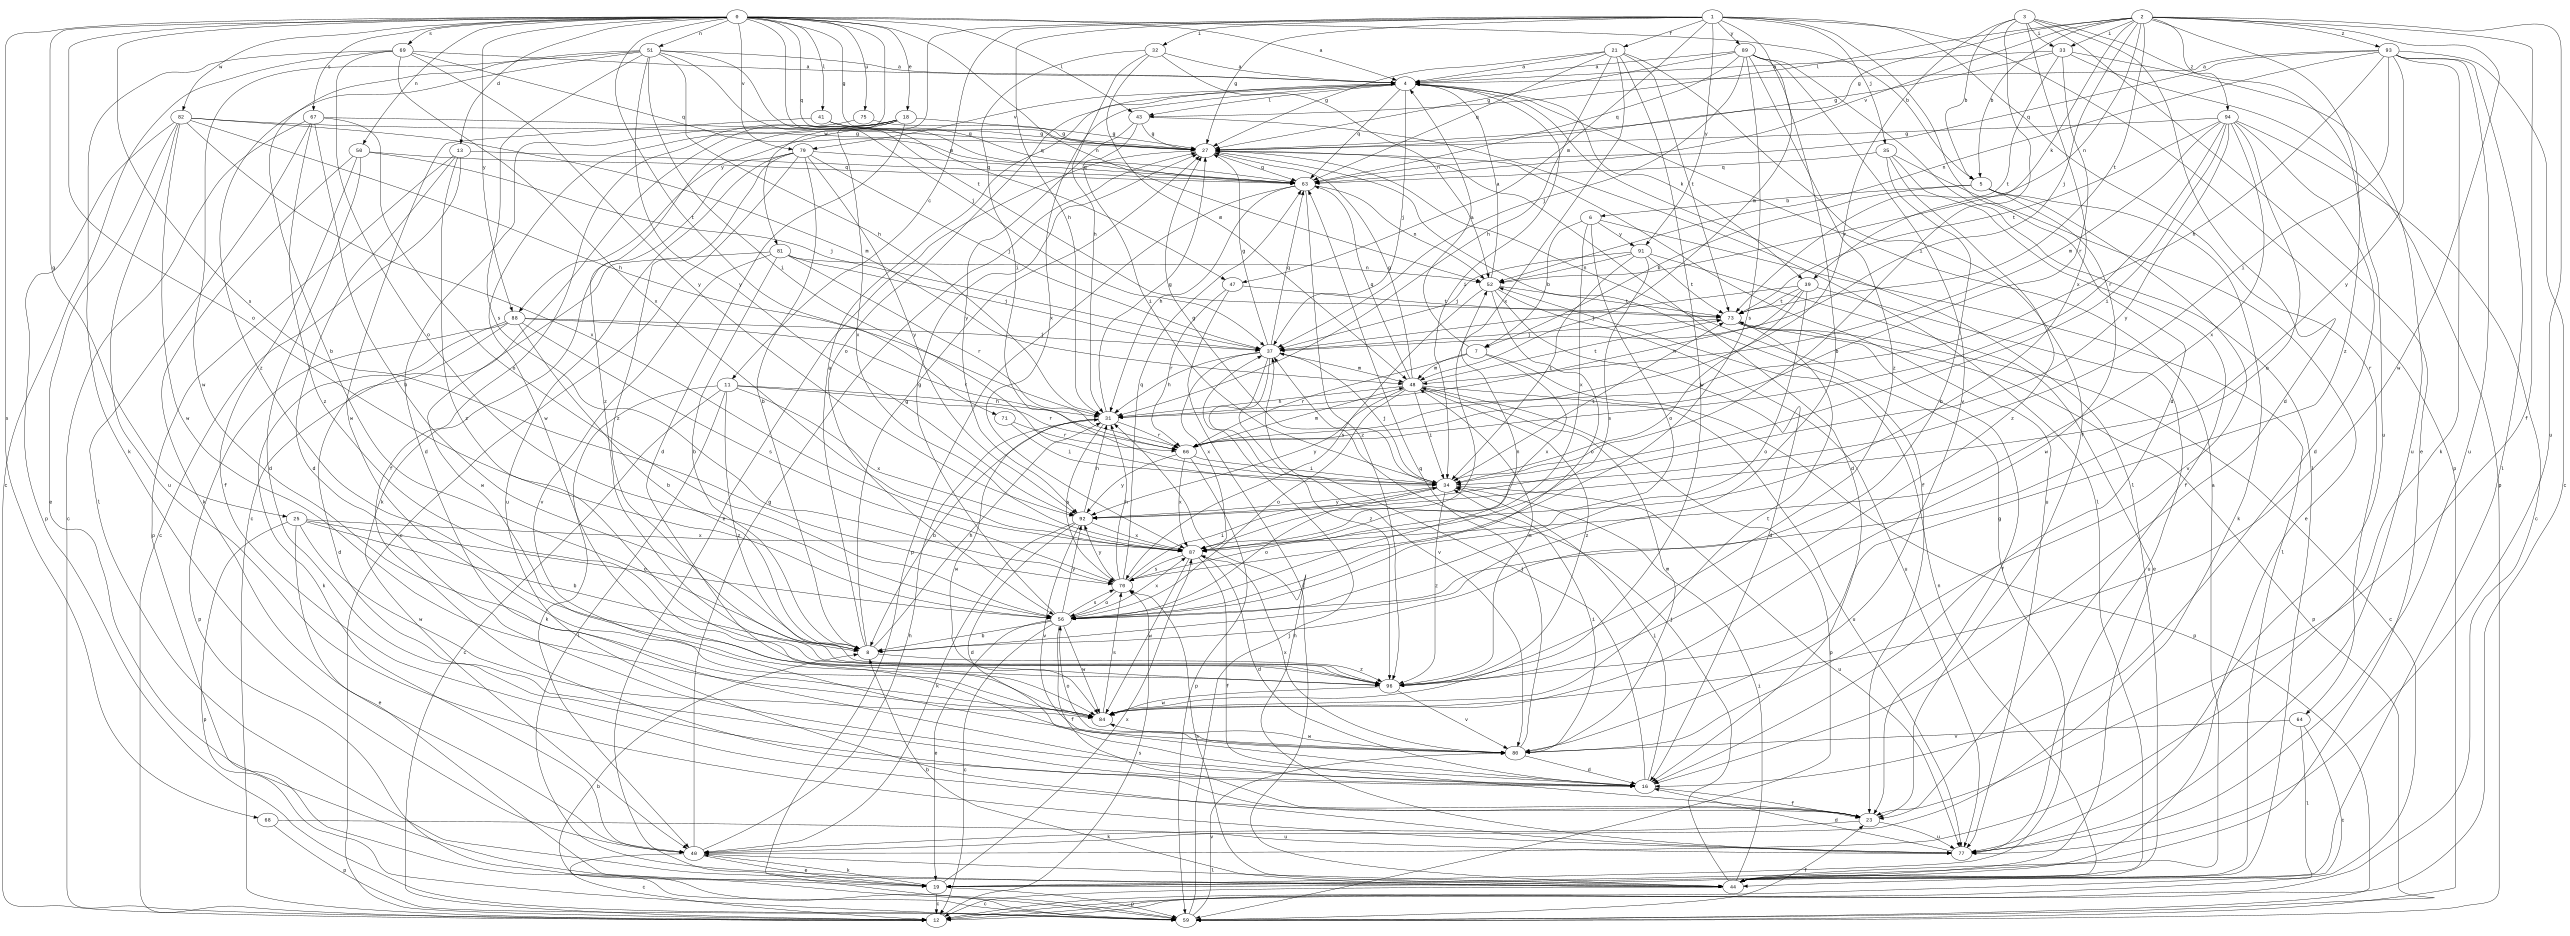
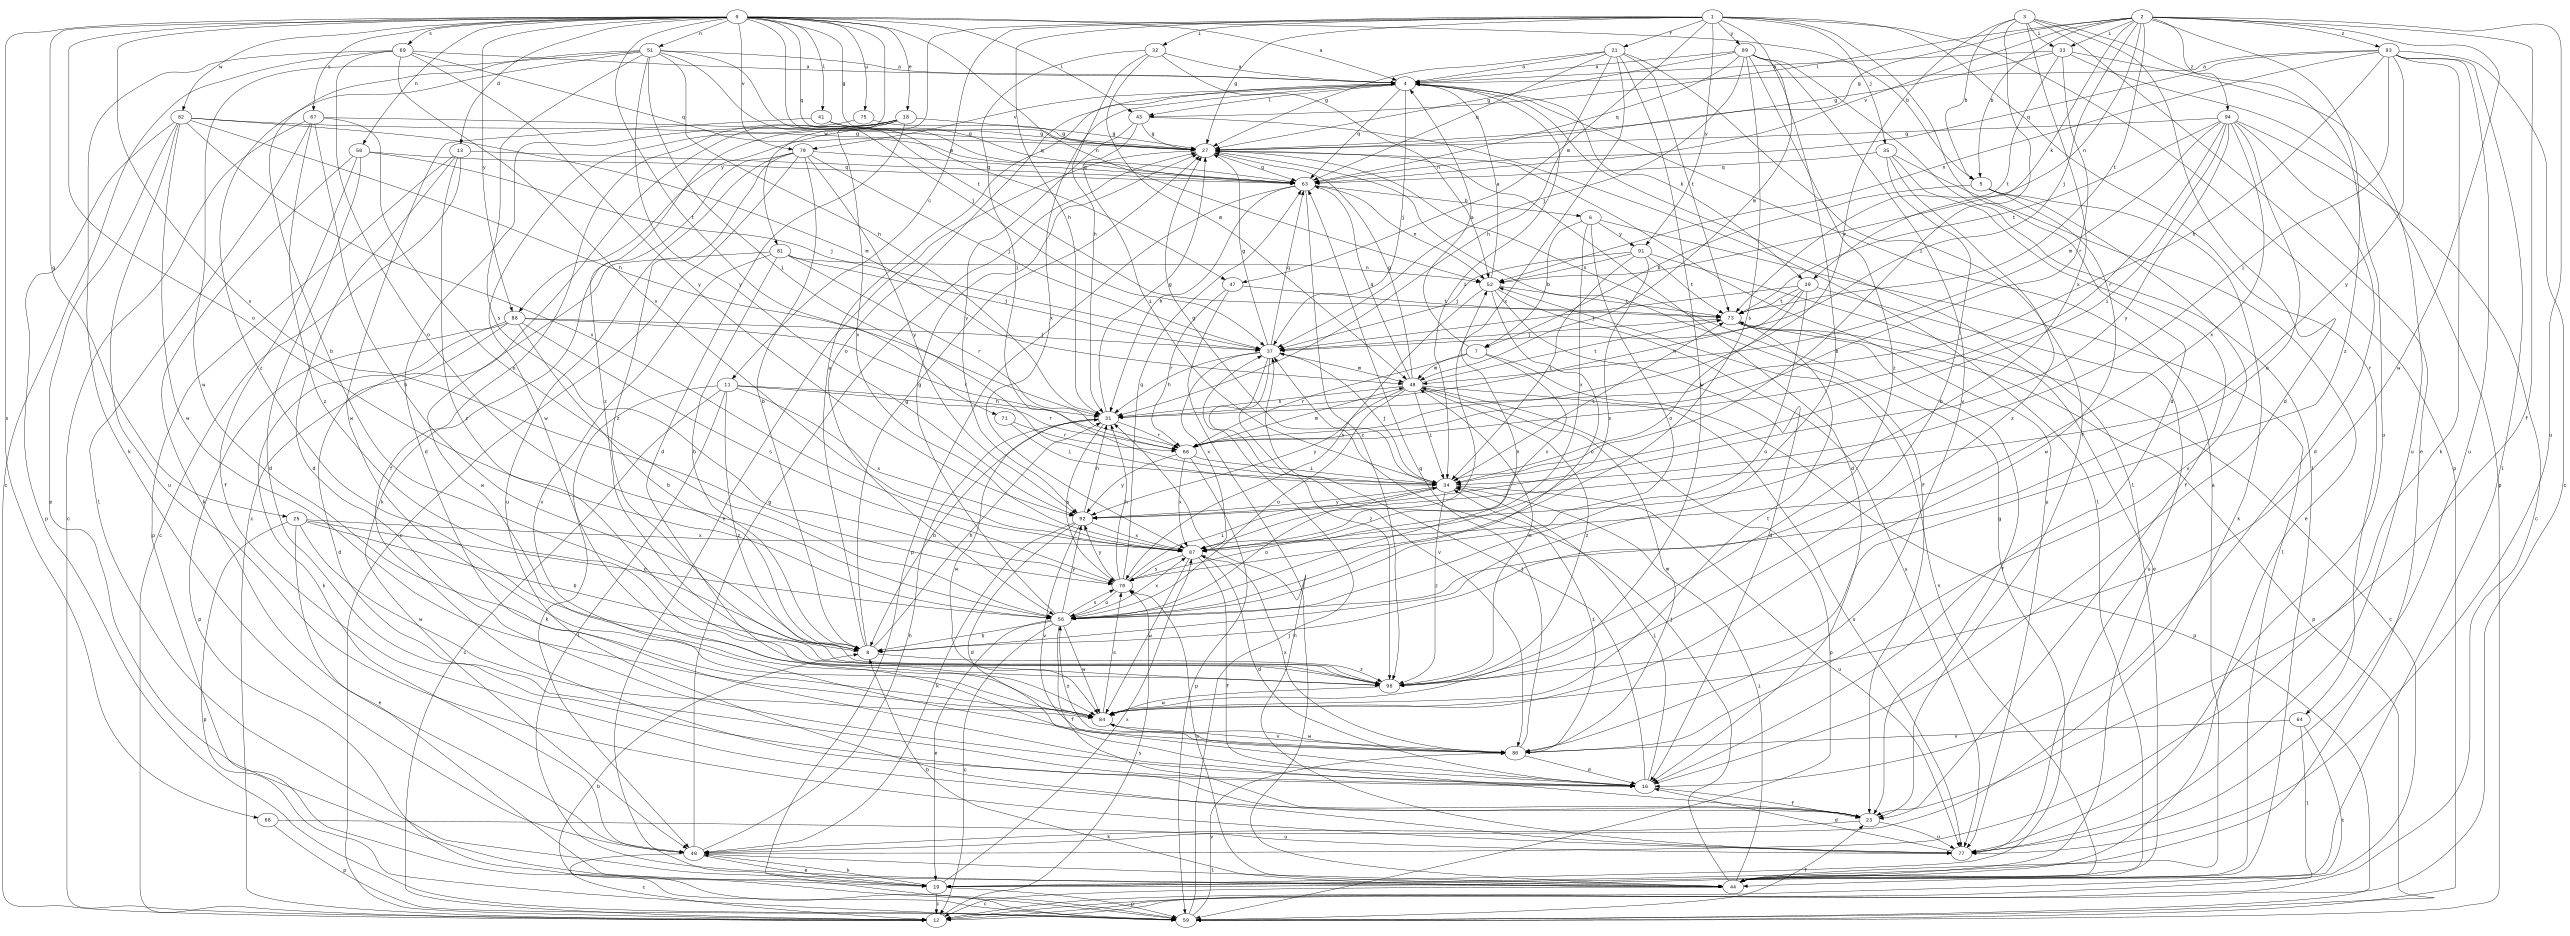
(1788, 198) -> (1446, 201)
(1451, 719) -> (1296, 741)
